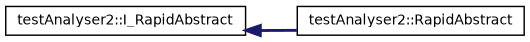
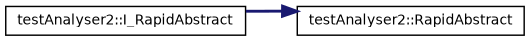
(279, 30) -> (264, 11)
